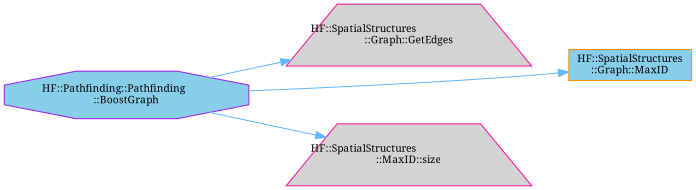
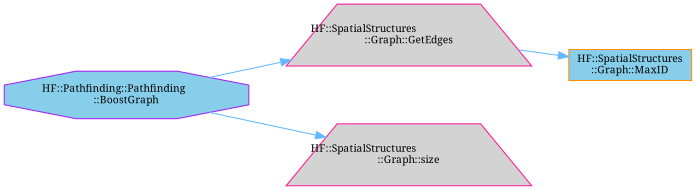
(404, 84) -> (538, 53)
(409, 155) -> (409, 155)
